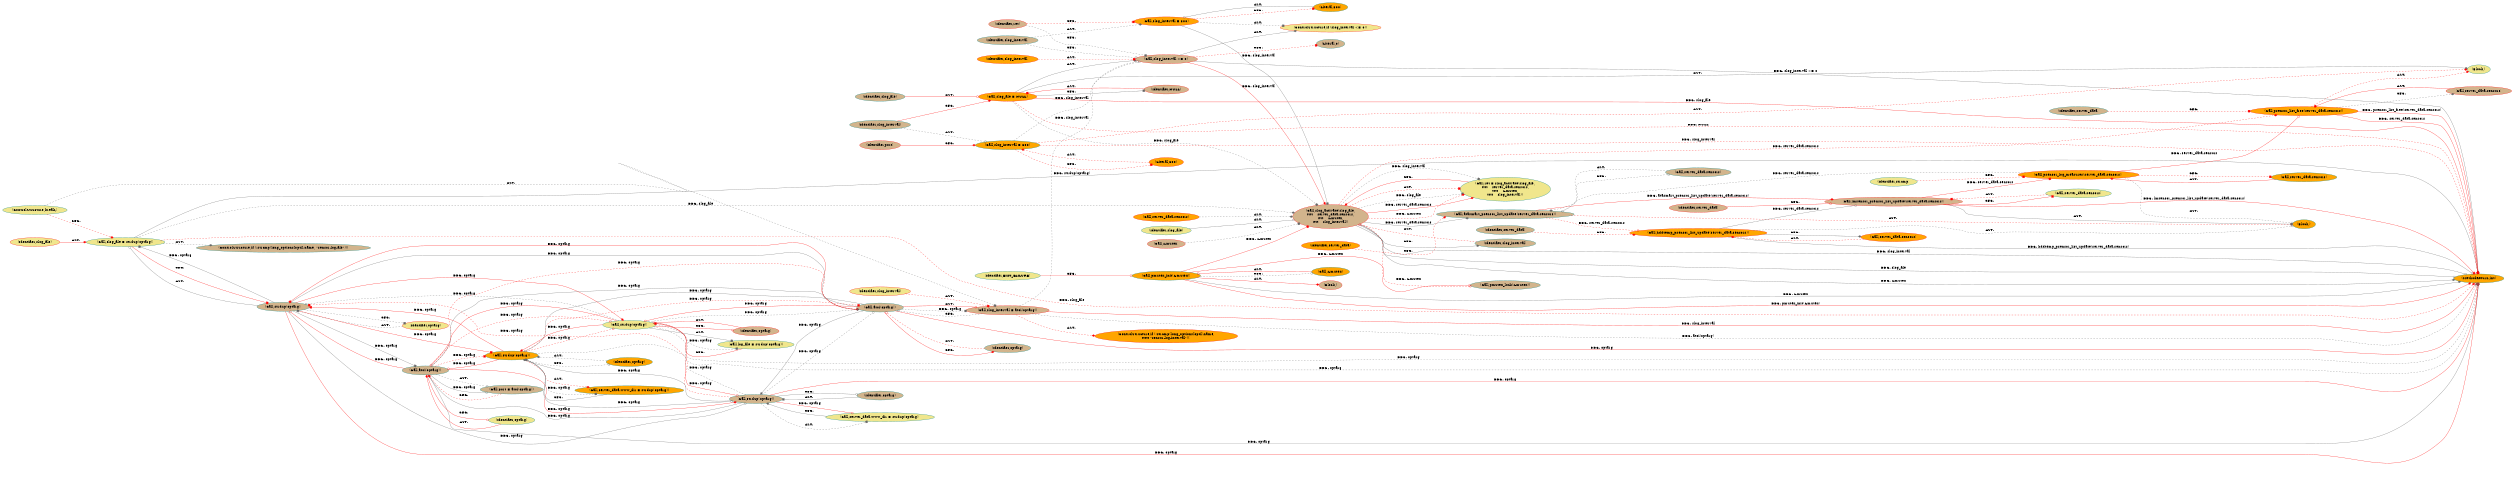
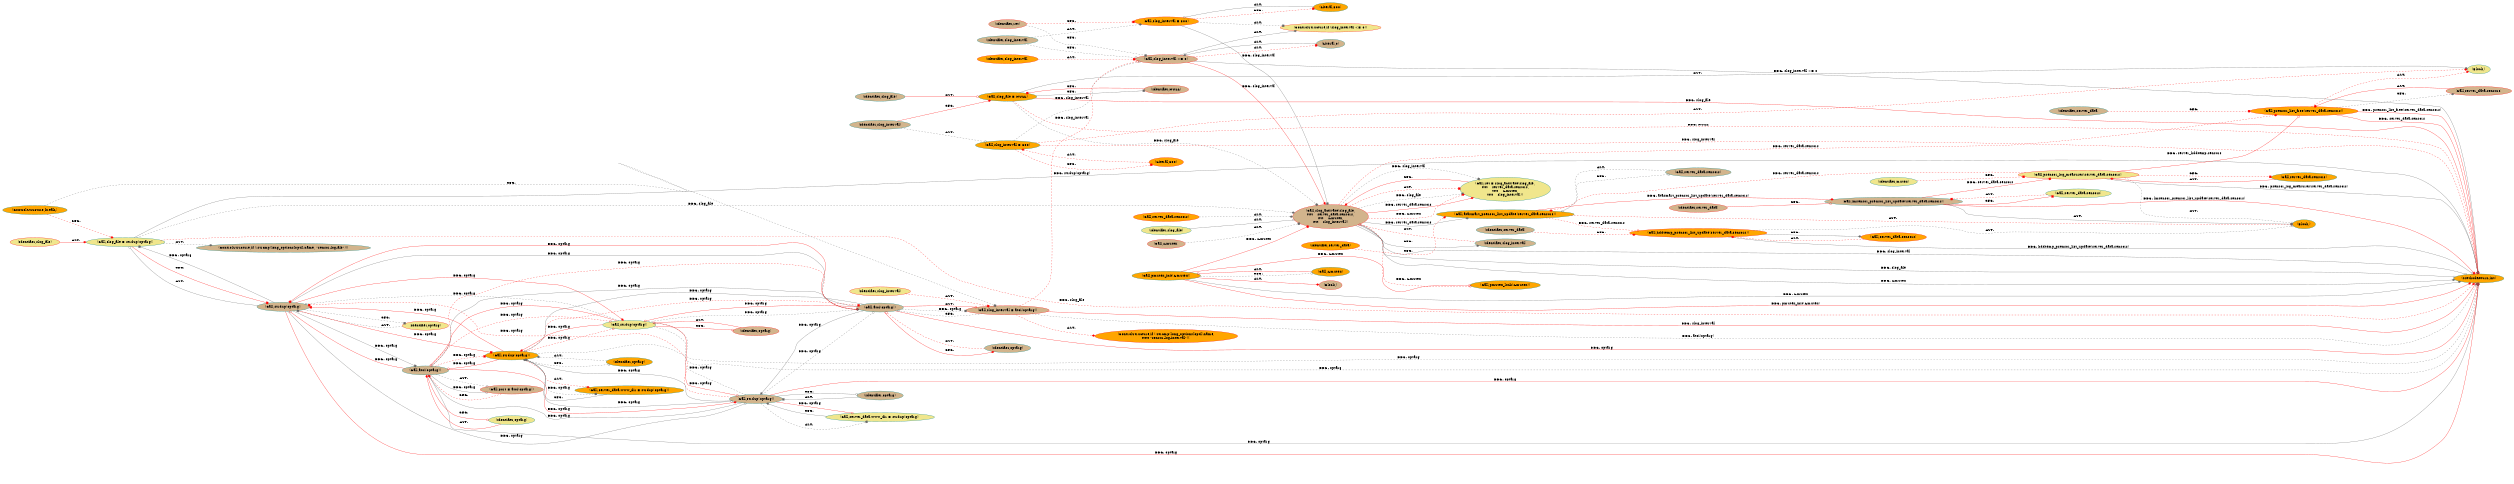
(1259, 48) -> (1259, 48)
(1072, 69) -> (1251, 45)
(1072, 86) -> (1072, 86)
(1008, 97) -> (1008, 97)
(880, 145) -> none
(2194, 153) -> (2194, 153)
(1052, 168) -> (1052, 168)
(2079, 175) -> (2079, 175)
(1787, 178) -> (1787, 178)
(1894, 182) -> (1894, 182)
(512, 183) -> (512, 183)
none -> (2314, 191)
(1894, 202) -> (1894, 202)
(35, 210) -> (35, 210)
(1505, 214) -> (1505, 214)
(1787, 216) -> none
(1008, 276) -> none
(1505, 285) -> (1505, 285)
(756, 345) -> none
(512, 390) -> (512, 390)
